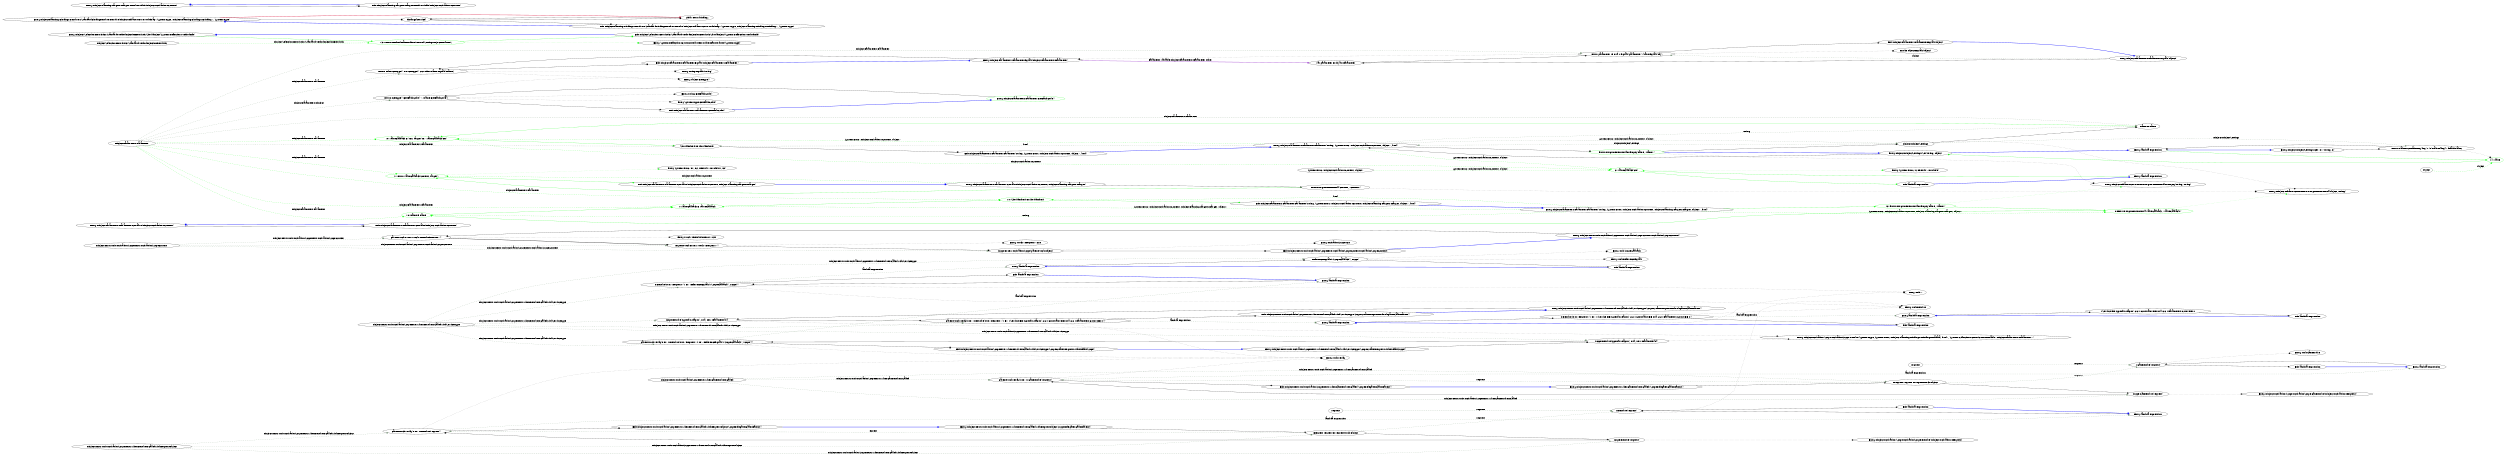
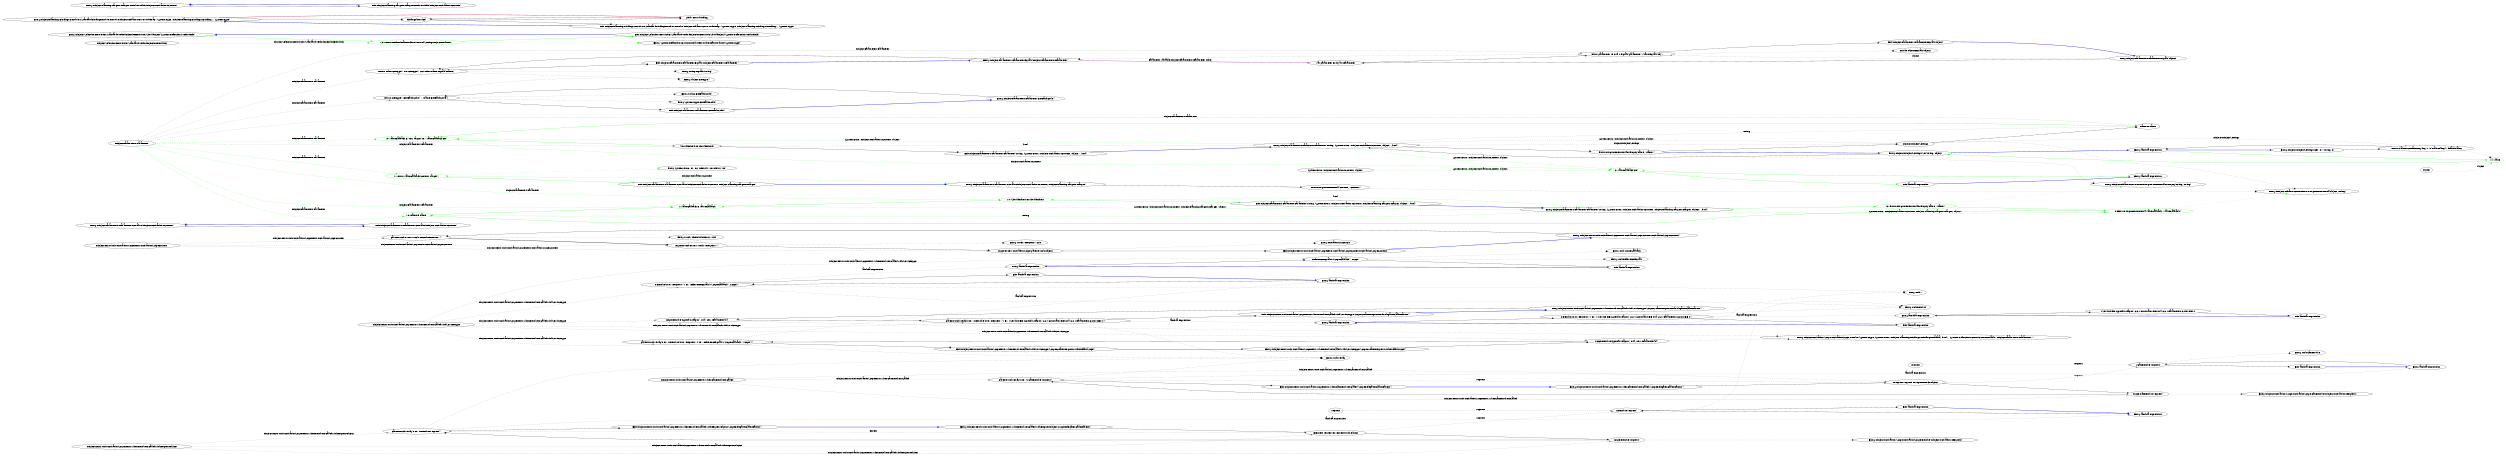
(1026, 99) -> (1026, 99)
(309, 103) -> (309, 103)
(1627, 152) -> (1627, 152)
(1916, 170) -> none
(870, 192) -> none
